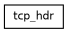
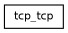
(34, 17) -> (34, 17)
